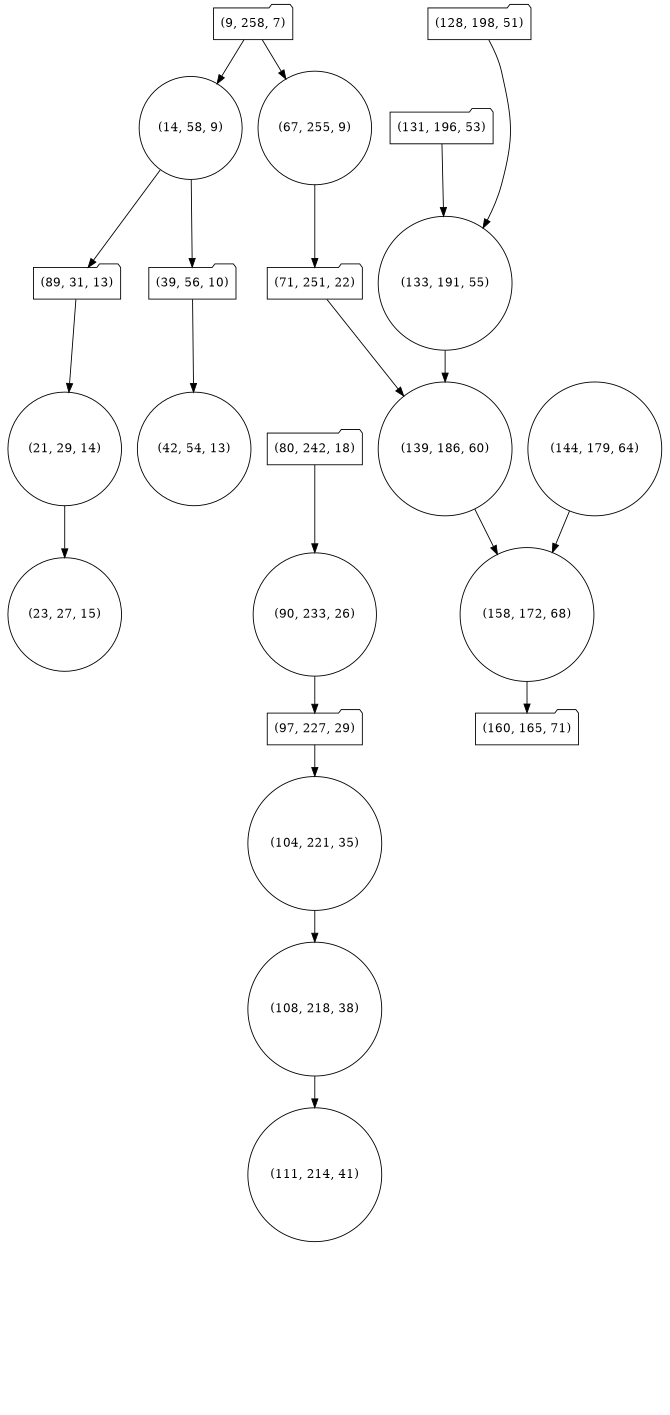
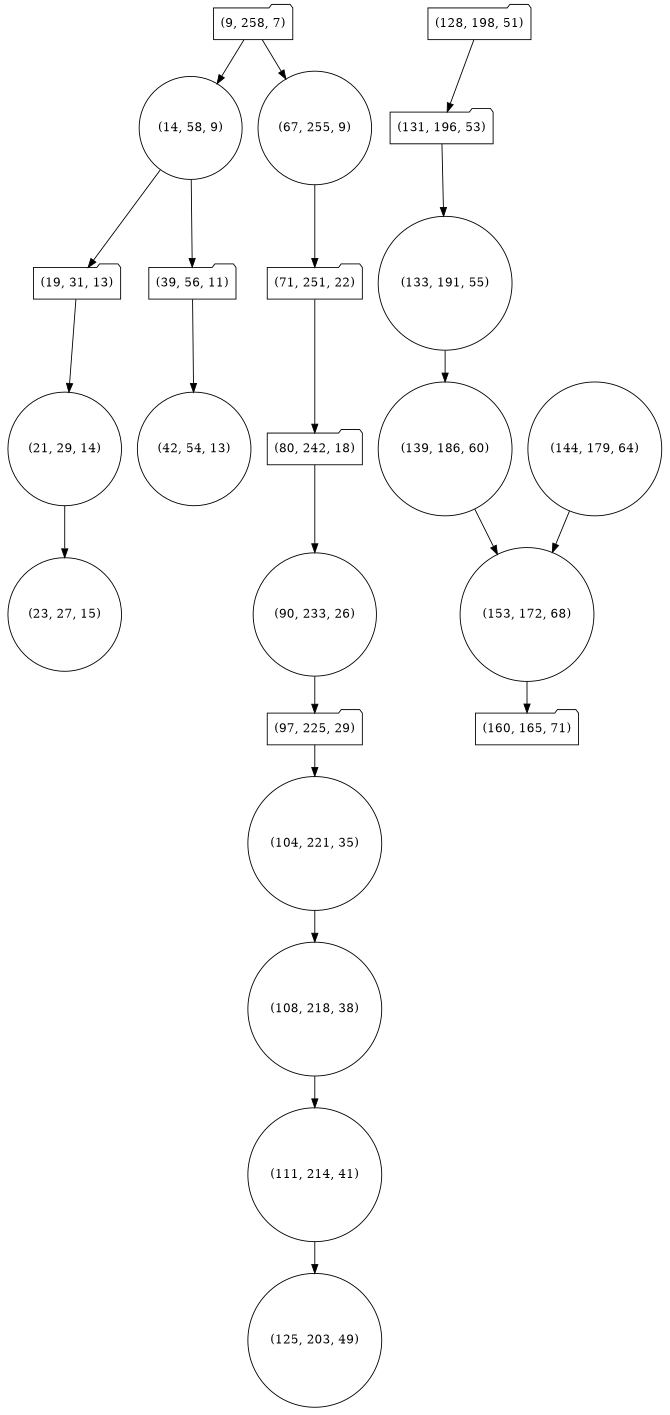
(510, 130) -> (462, 72)
(77, 283) -> (77, 283)
(192, 283) -> (192, 283)
(362, 344) -> (315, 362)
(527, 614) -> (527, 614)
(315, 729) -> (315, 729)
none -> (315, 1340)
